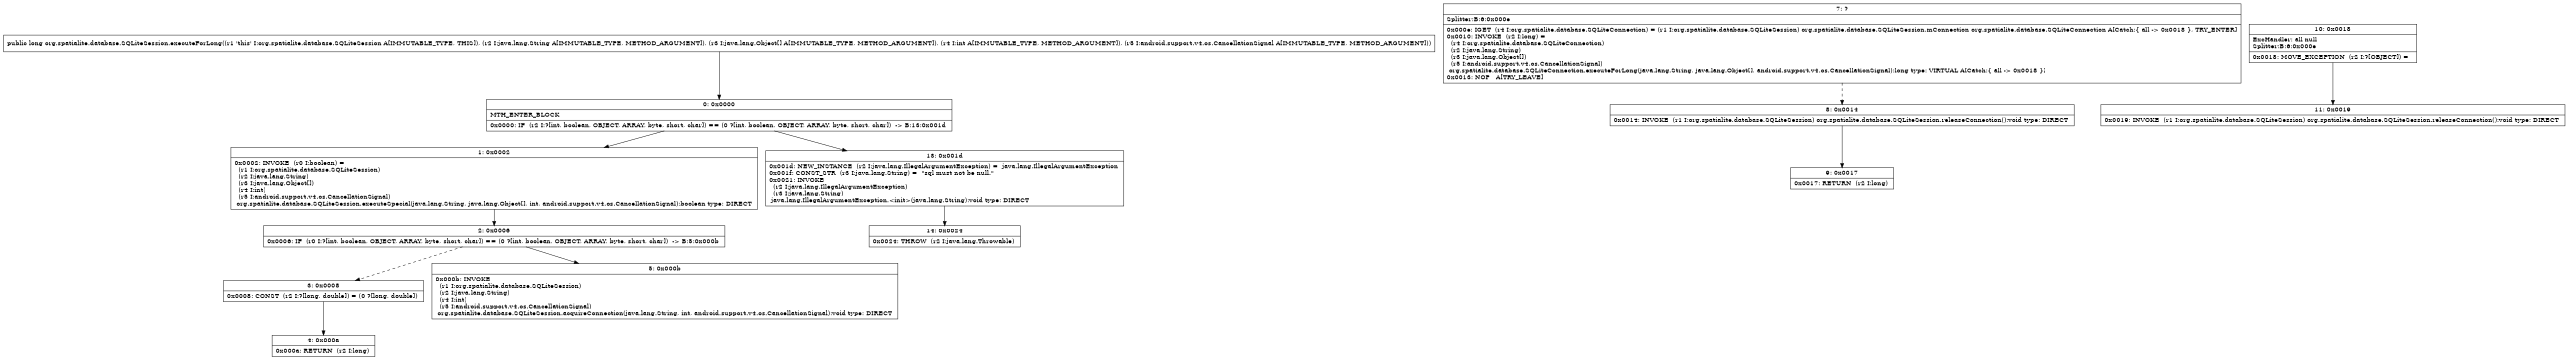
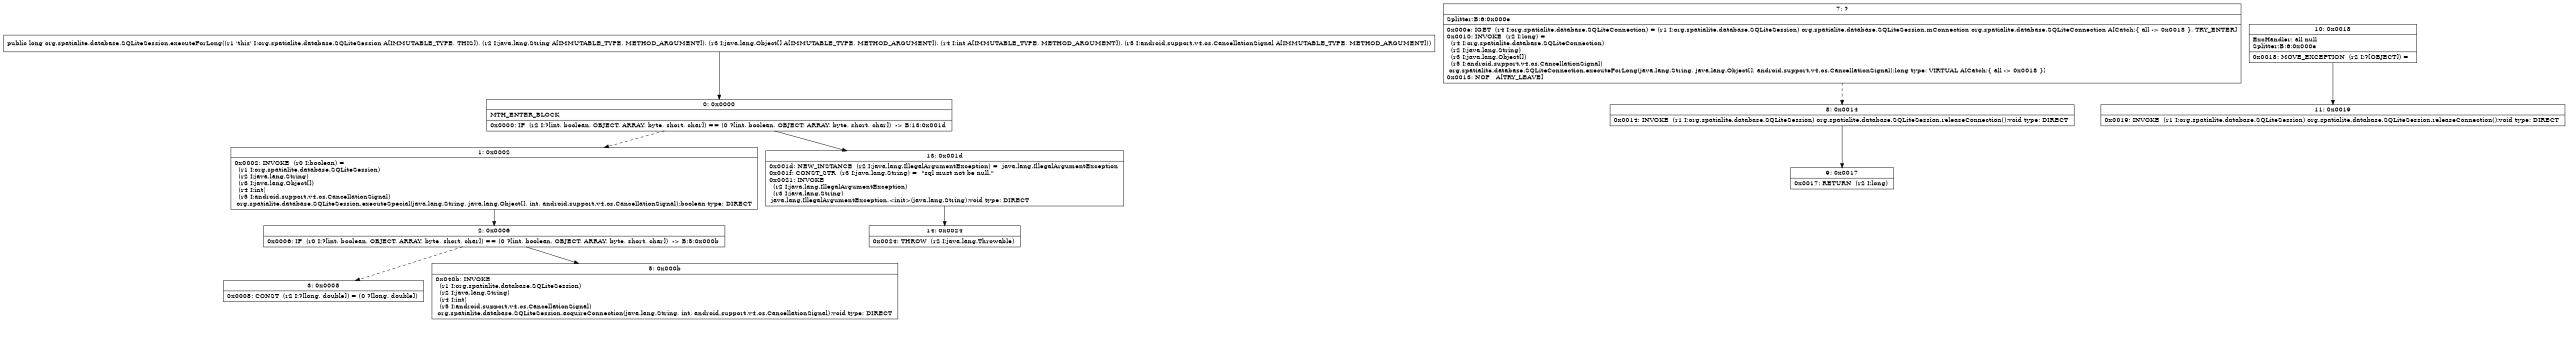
(636, 139) -> (636, 139)
(465, 279) -> (465, 279)
(324, 346) -> none
